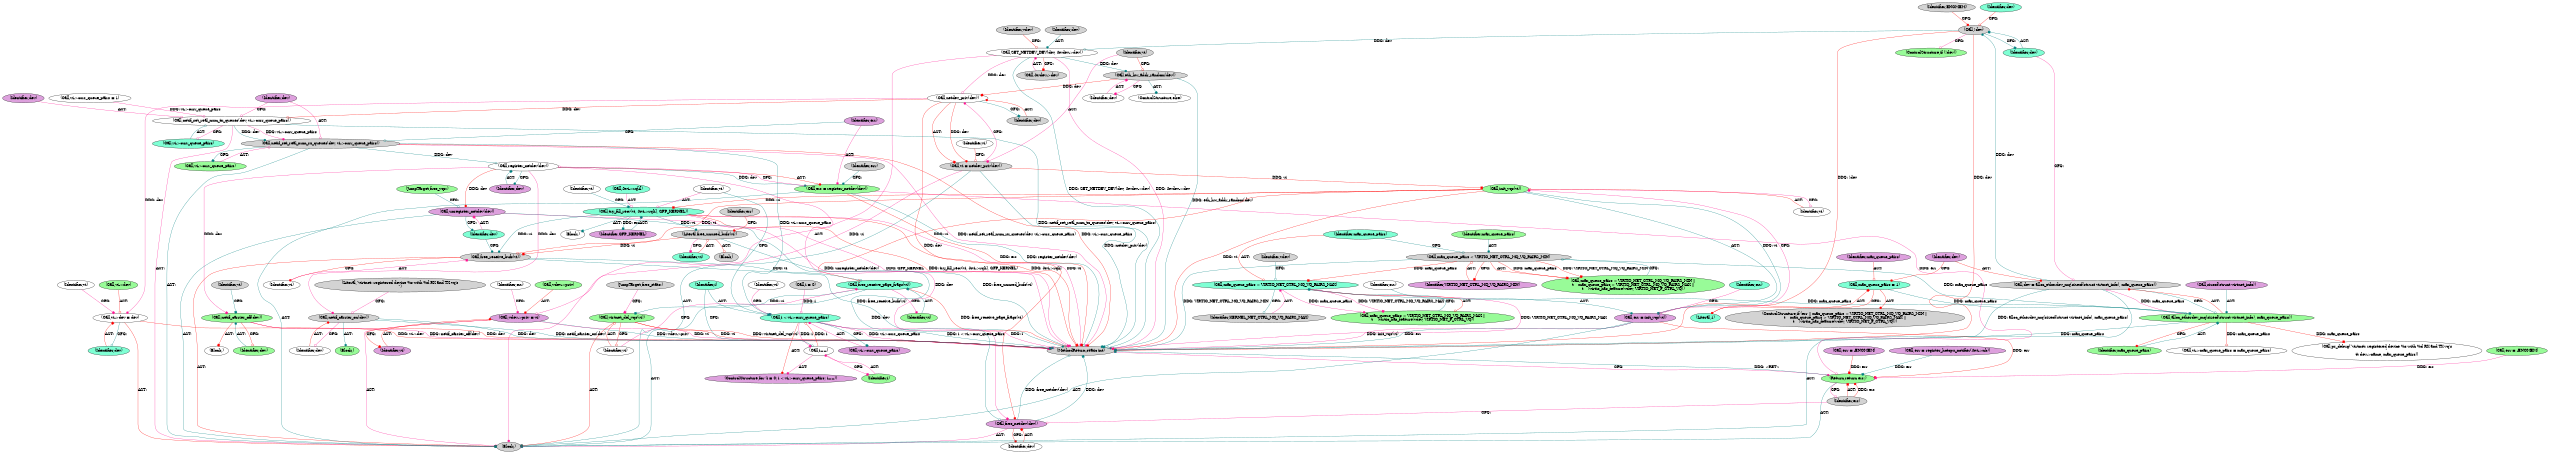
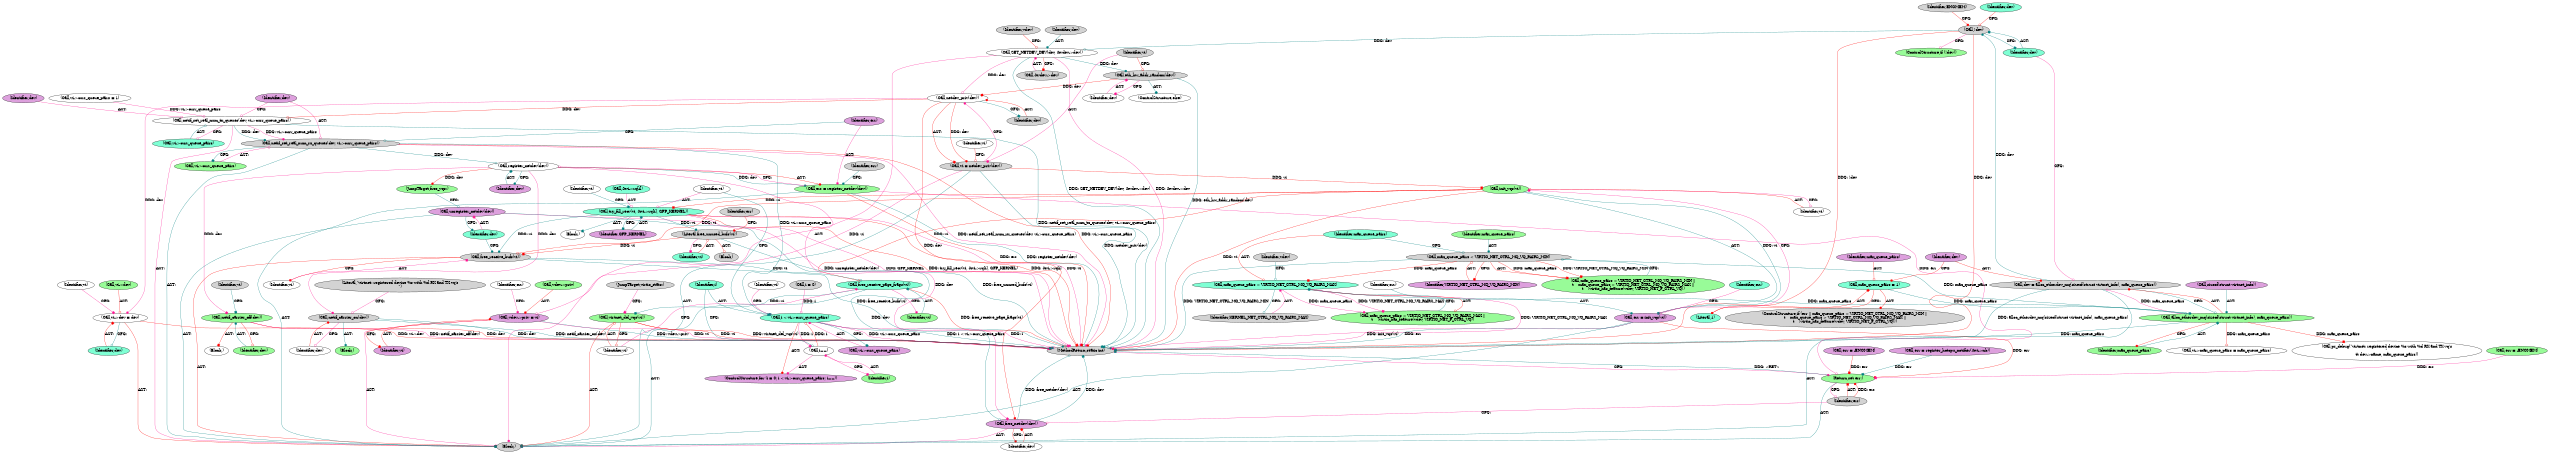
(472, 181) -> (462, 172)
(631, 223) -> (631, 223)
(640, 285) -> (640, 285)
(1848, 379) -> (1848, 379)
